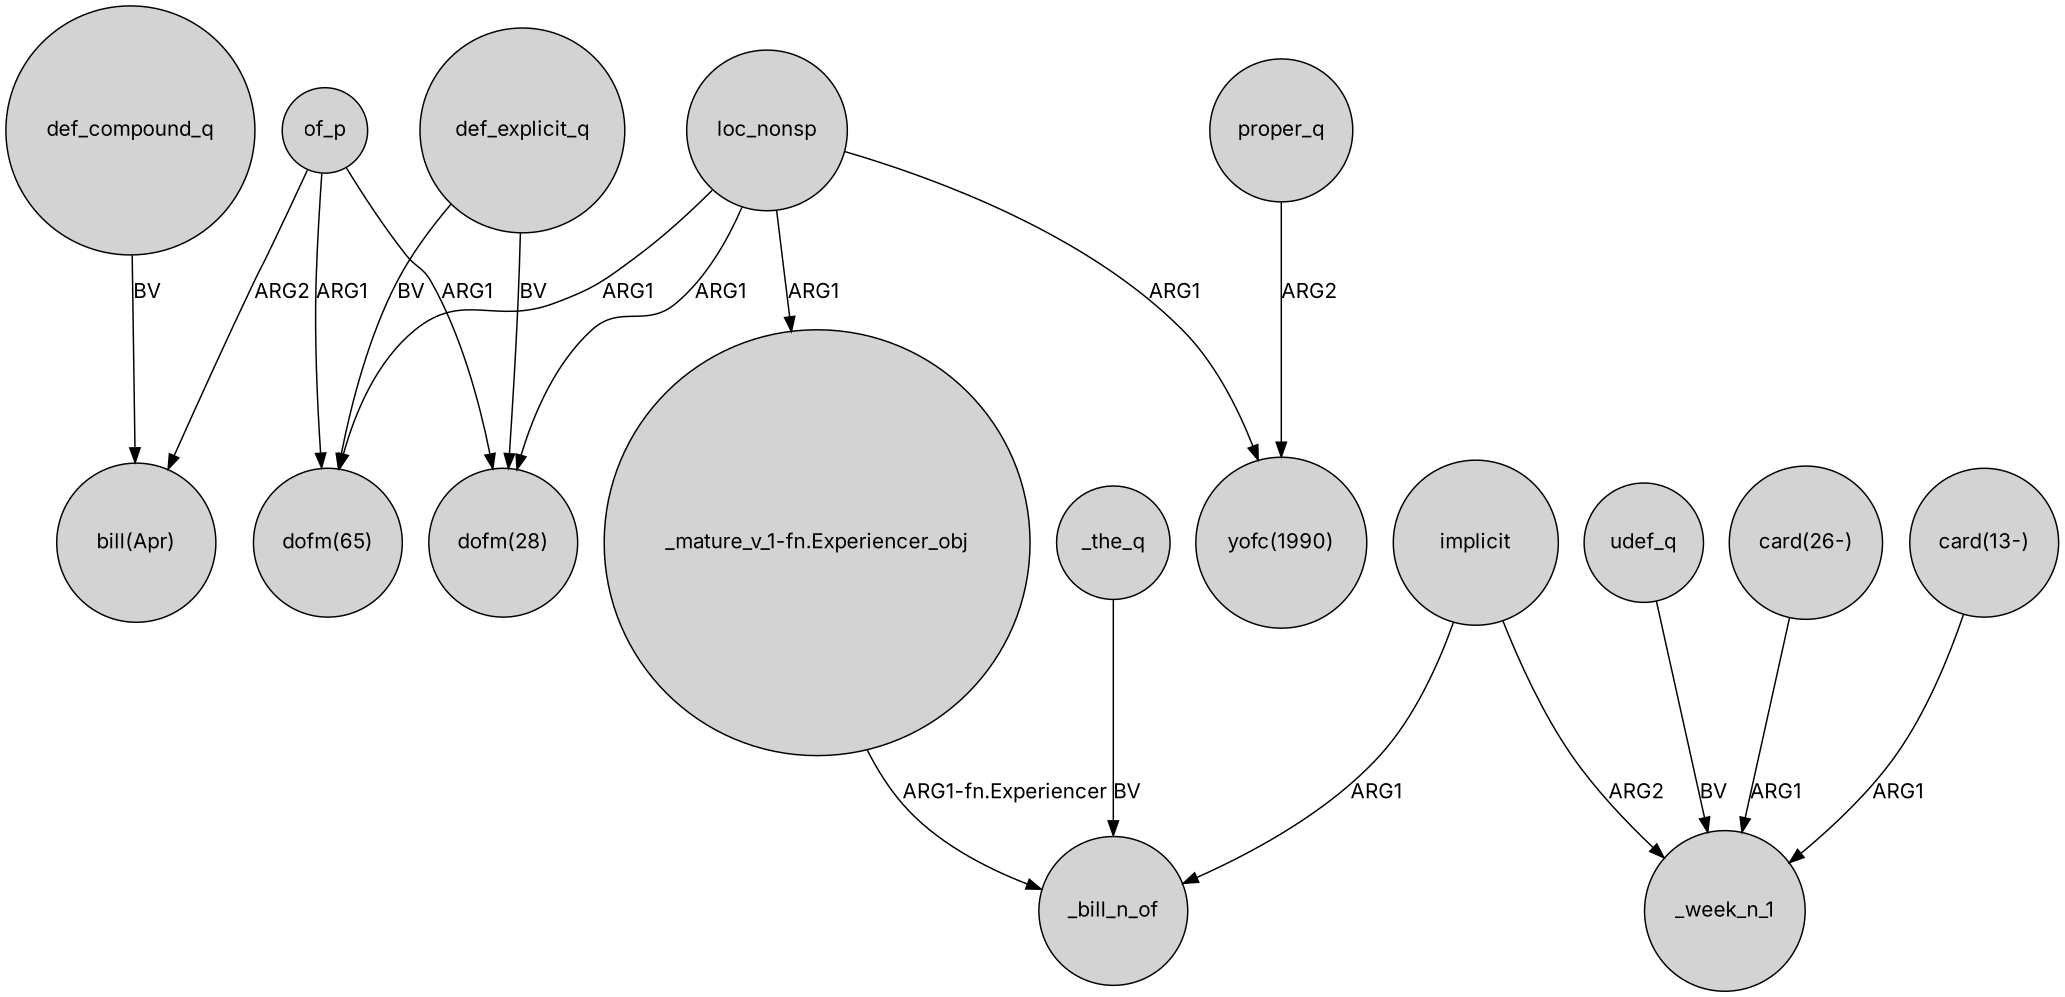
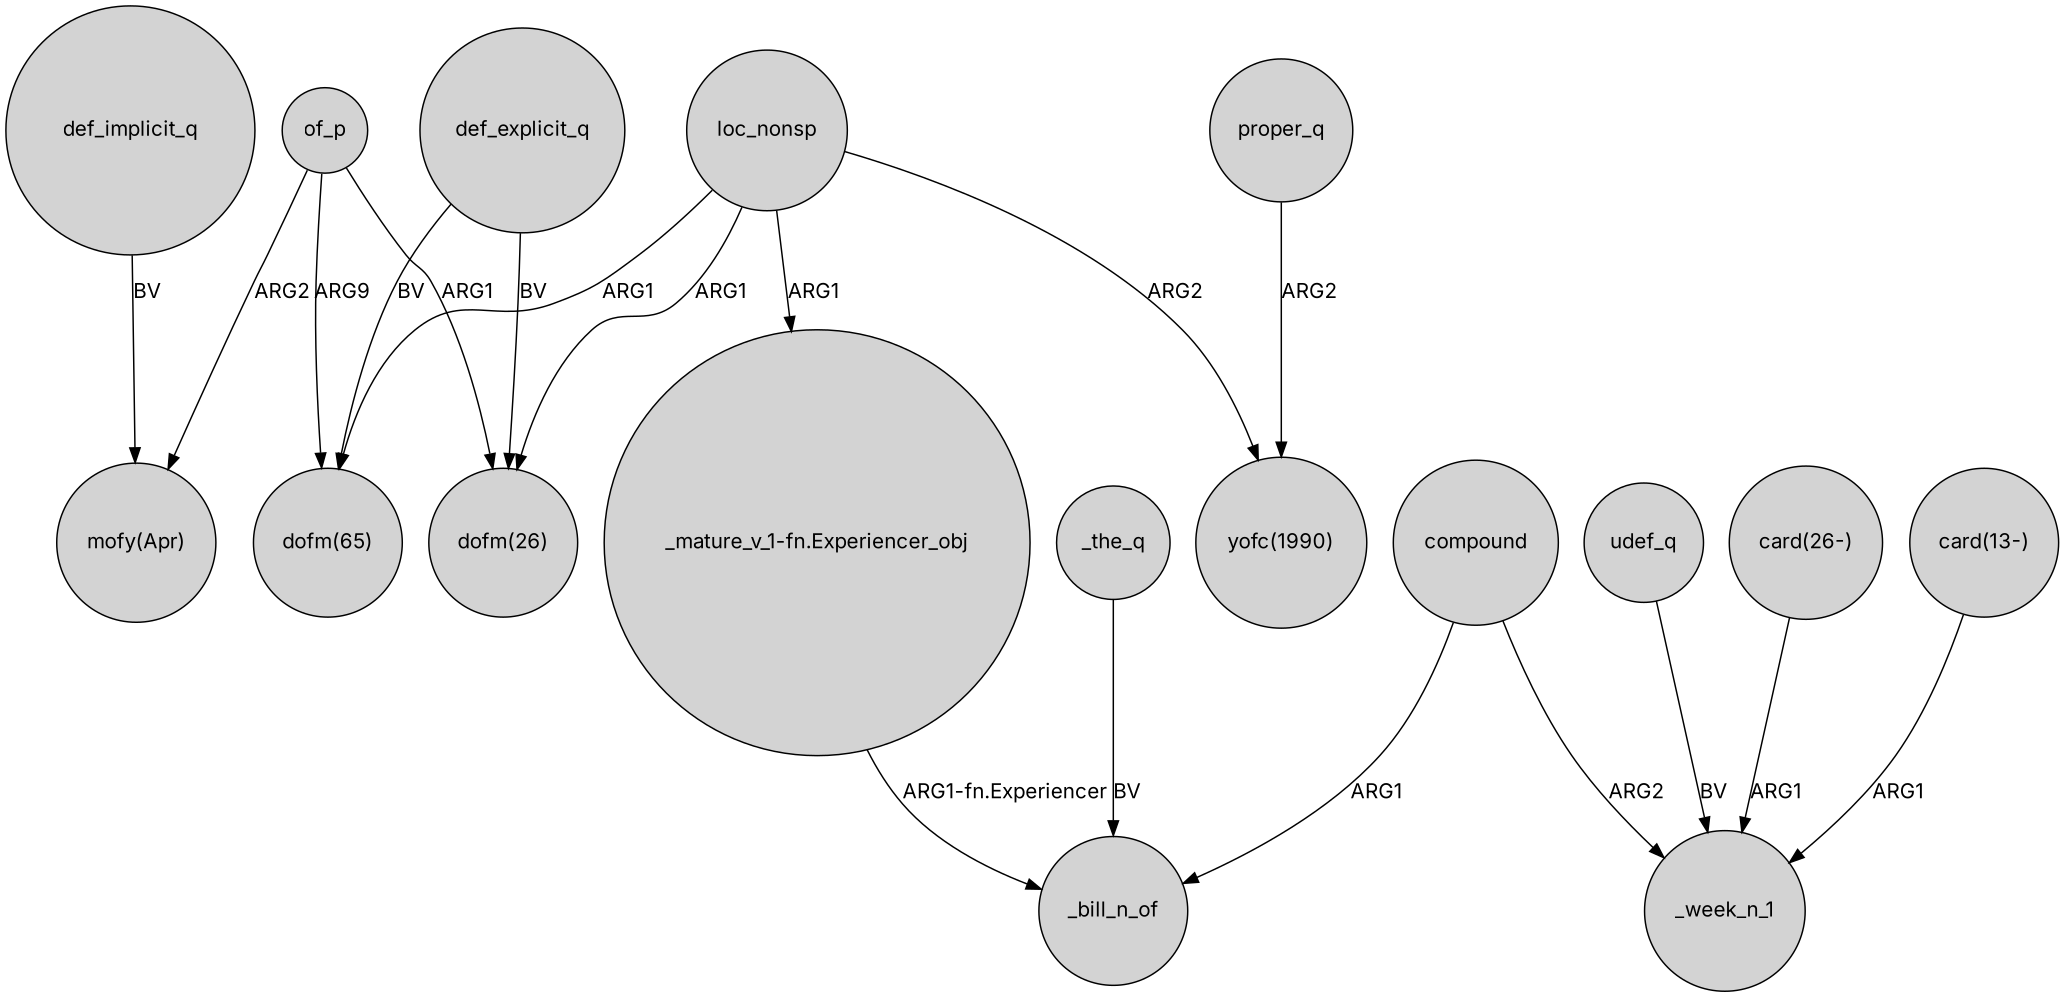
(130, 130) -> (130, 130)
(343, 293) -> (343, 293)
(1175, 293) -> (1175, 293)
(136, 543) -> (136, 543)
(503, 543) -> (503, 543)
(1476, 543) -> (1476, 543)
